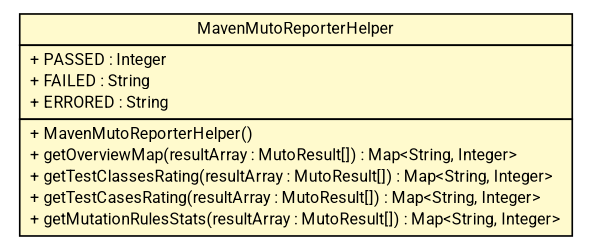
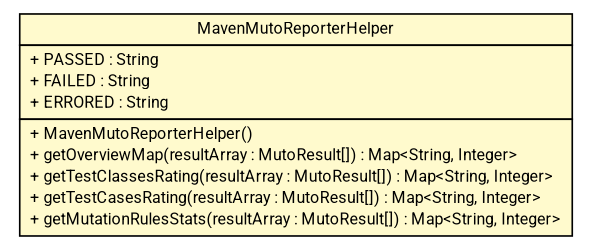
(99, 60) -> (95, 60)
